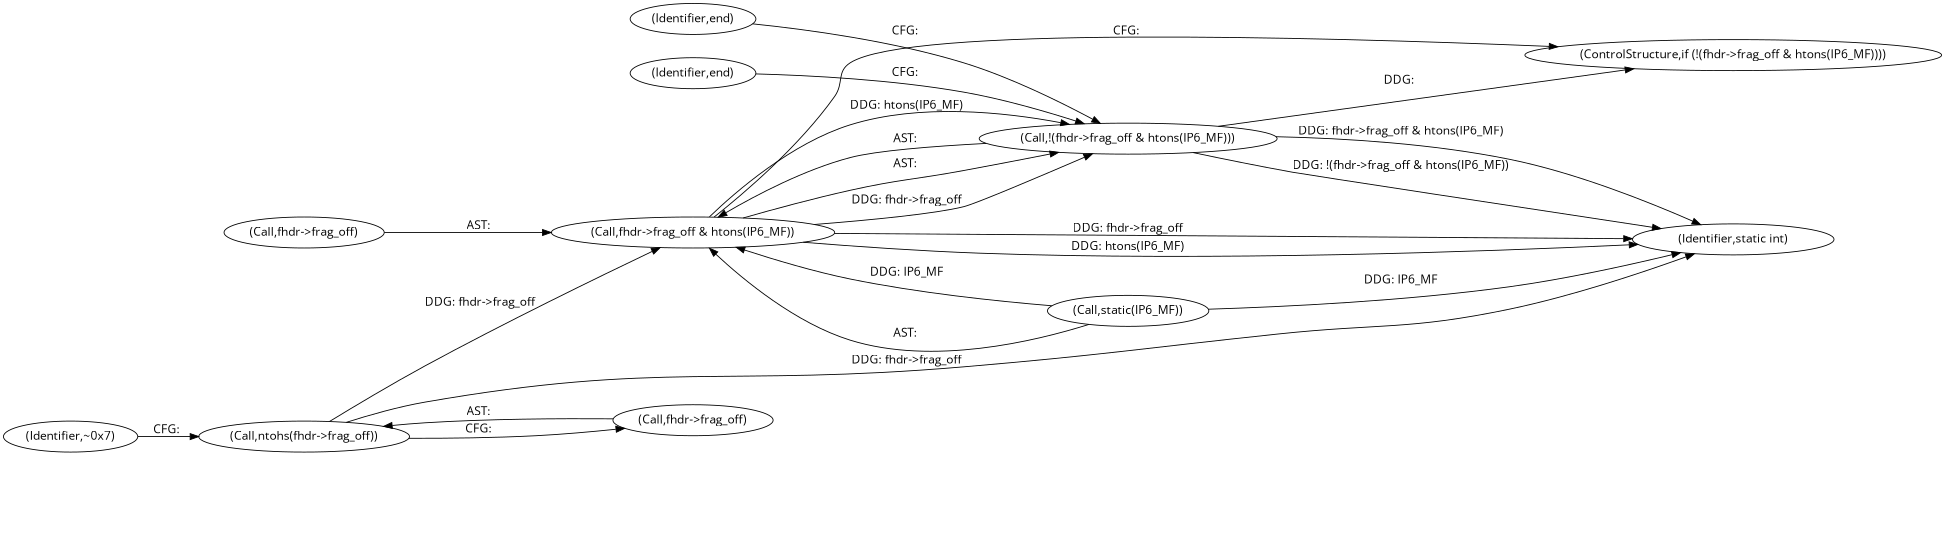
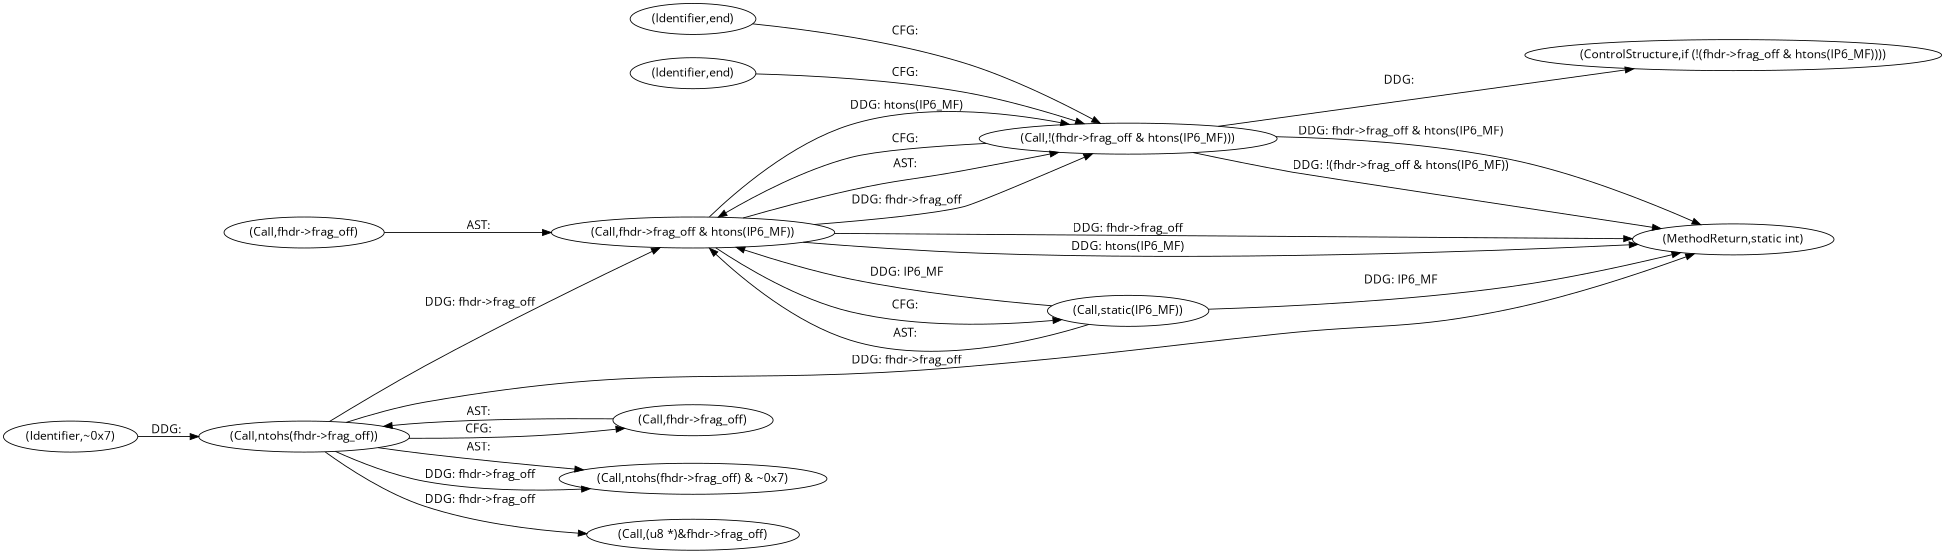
(1094, 38) -> (877, 317)
(907, 139) -> (907, 139)
(1733, 239) -> (1733, 239)
(168, 430) -> (168, 430)
none -> (693, 479)
none -> (693, 535)
